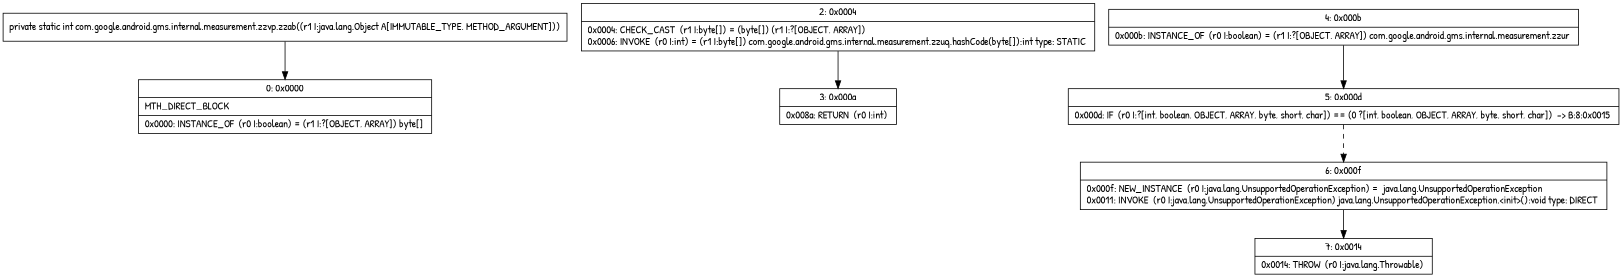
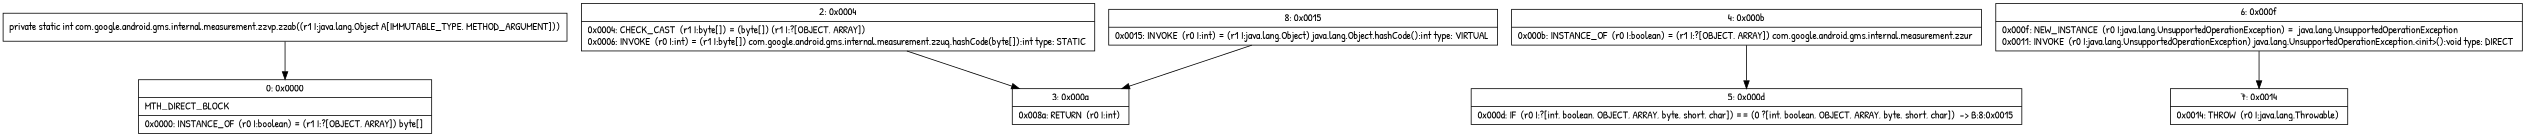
none -> (1303, 27)
(1344, 139) -> none
